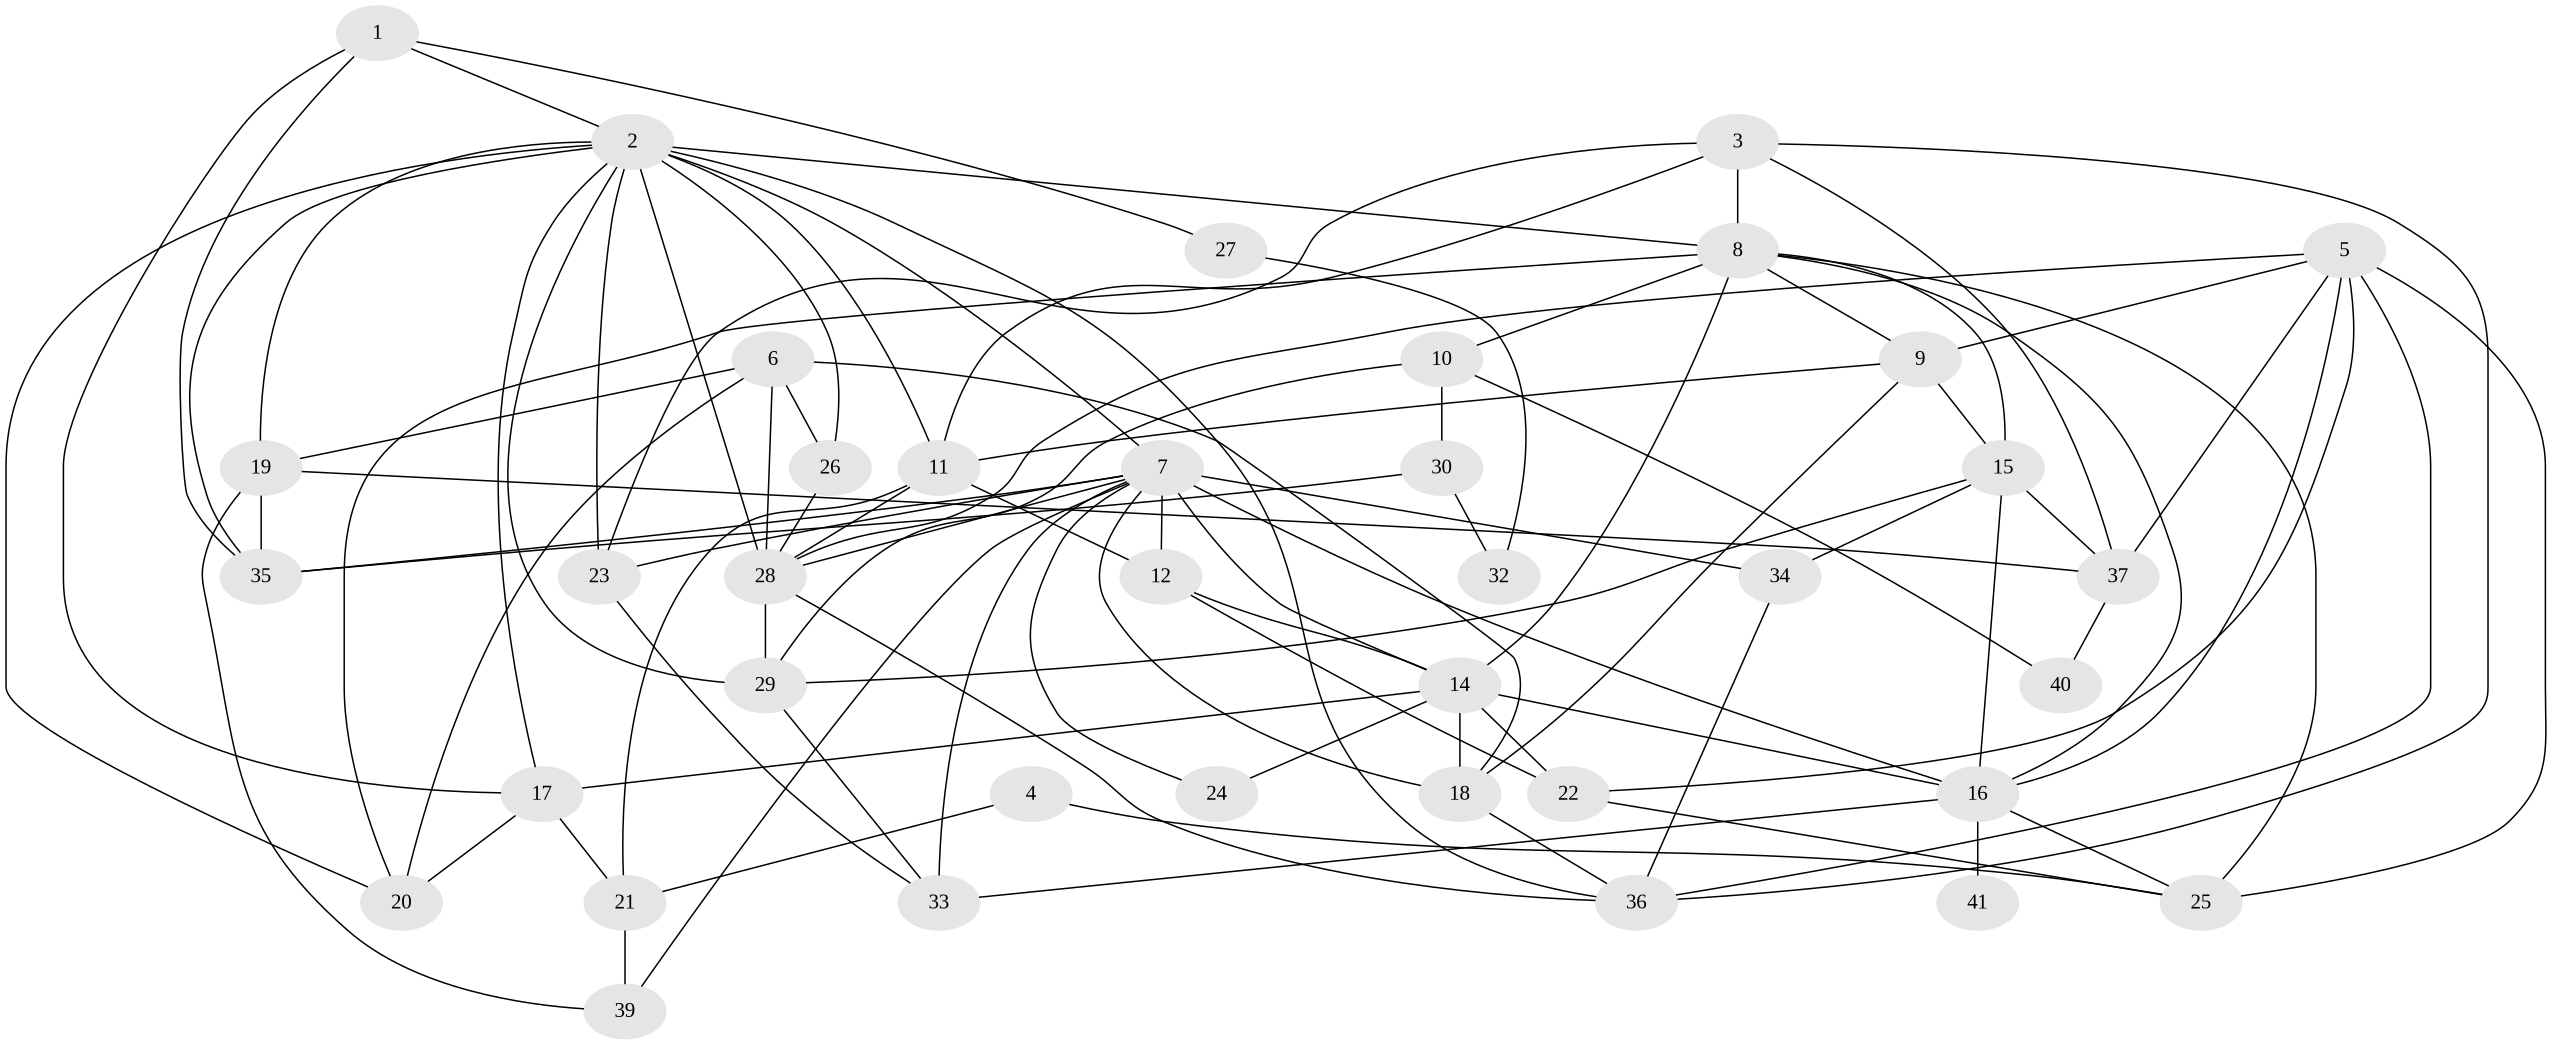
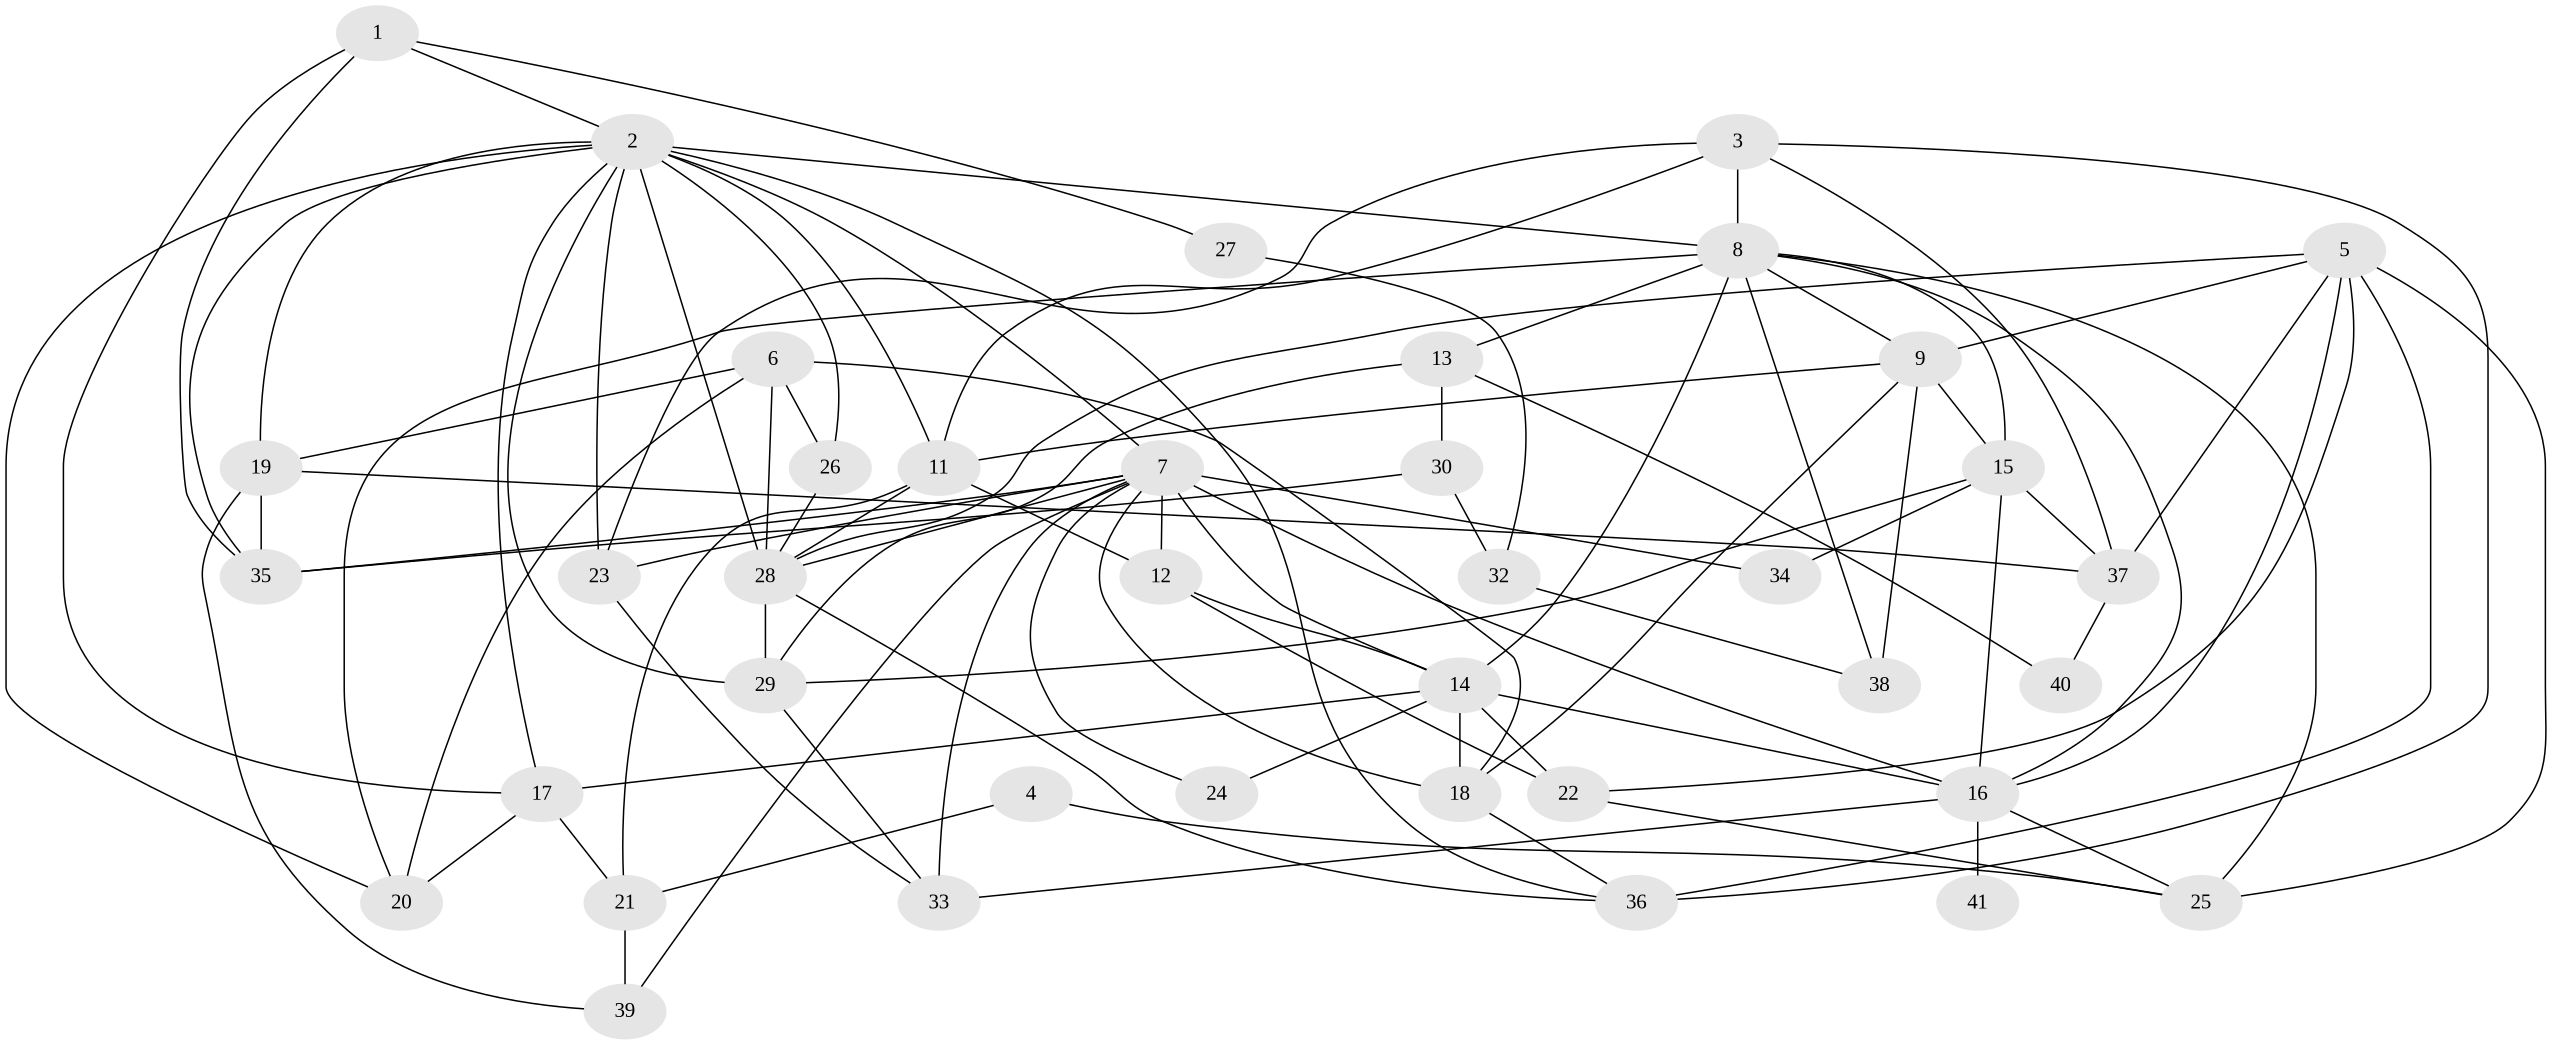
(1442, 359) -> (1442, 359)
none -> (1880, 685)
(1705, 747) -> none
